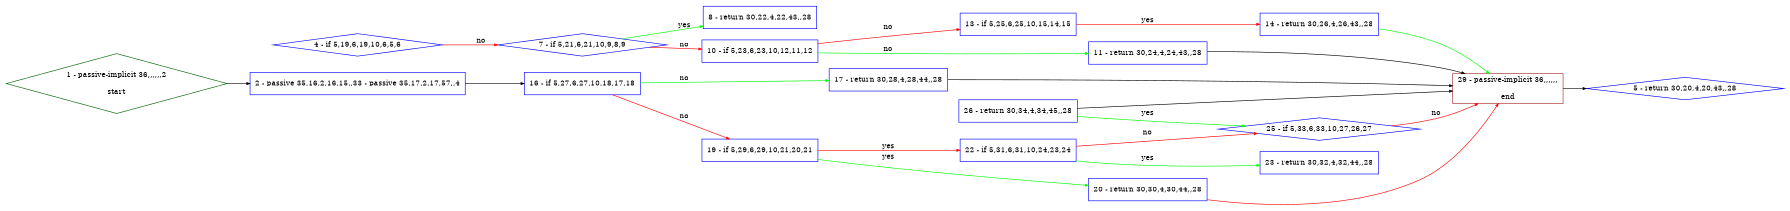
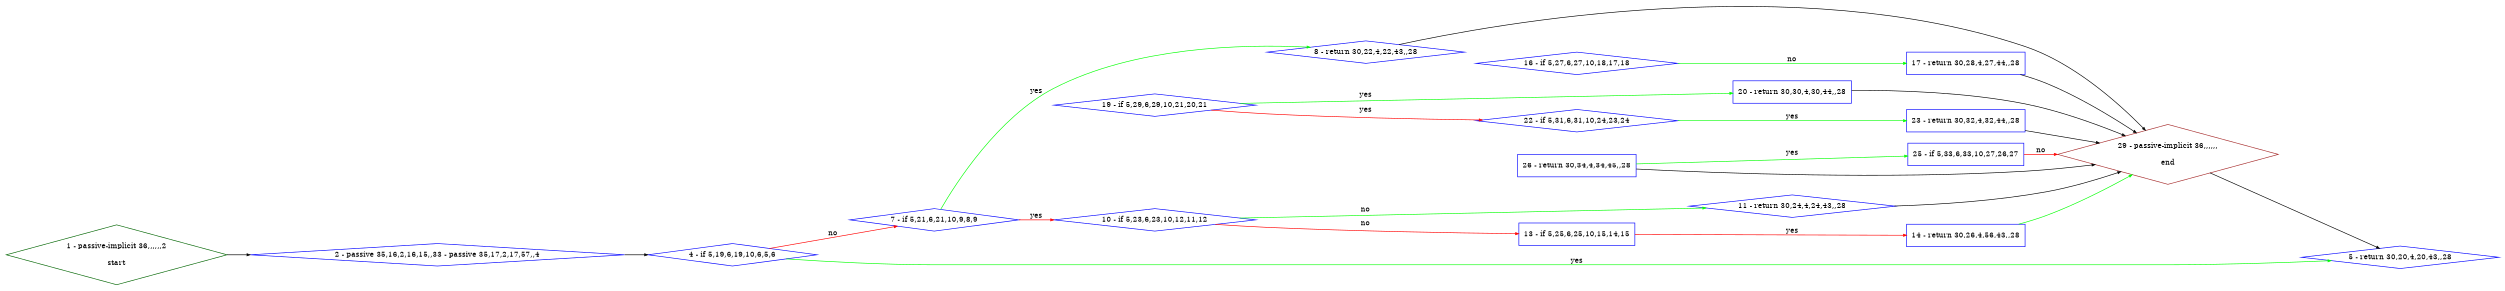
none -> (1785, 8)
(760, 17) -> (1366, 52)
(1319, 24) -> (1966, 235)
(684, 45) -> (1036, 216)
(760, 51) -> (1155, 220)
(1148, 53) -> (1792, 206)
(888, 80) -> (1966, 63)
(358, 84) -> (437, 255)
(493, 84) -> (635, 255)
(582, 84) -> (1577, 63)
(1508, 89) -> (2168, 154)
(670, 116) -> none
(1319, 129) -> (1966, 154)
none -> (2061, 137)
(1165, 140) -> none
(760, 150) -> (1155, 105)
(1018, 150) -> (1577, 121)
(1368, 196) -> (1989, 98)
none -> (1557, 265)
